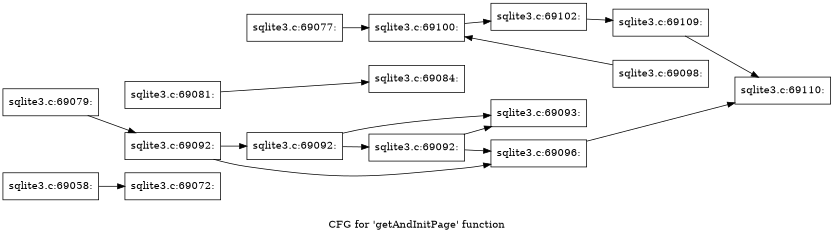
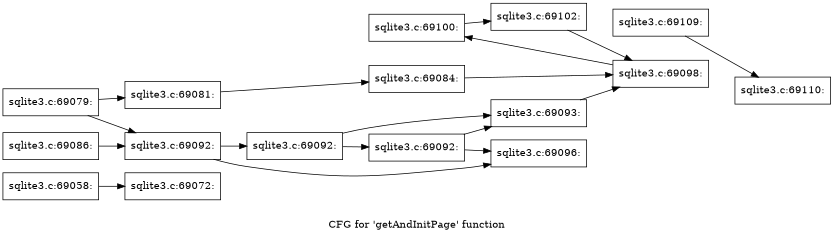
(596, 20) -> (596, 44)
(295, 28) -> none
none -> (535, 76)
none -> (596, 95)
none -> (108, 99)
(657, 123) -> none
none -> (51, 146)
